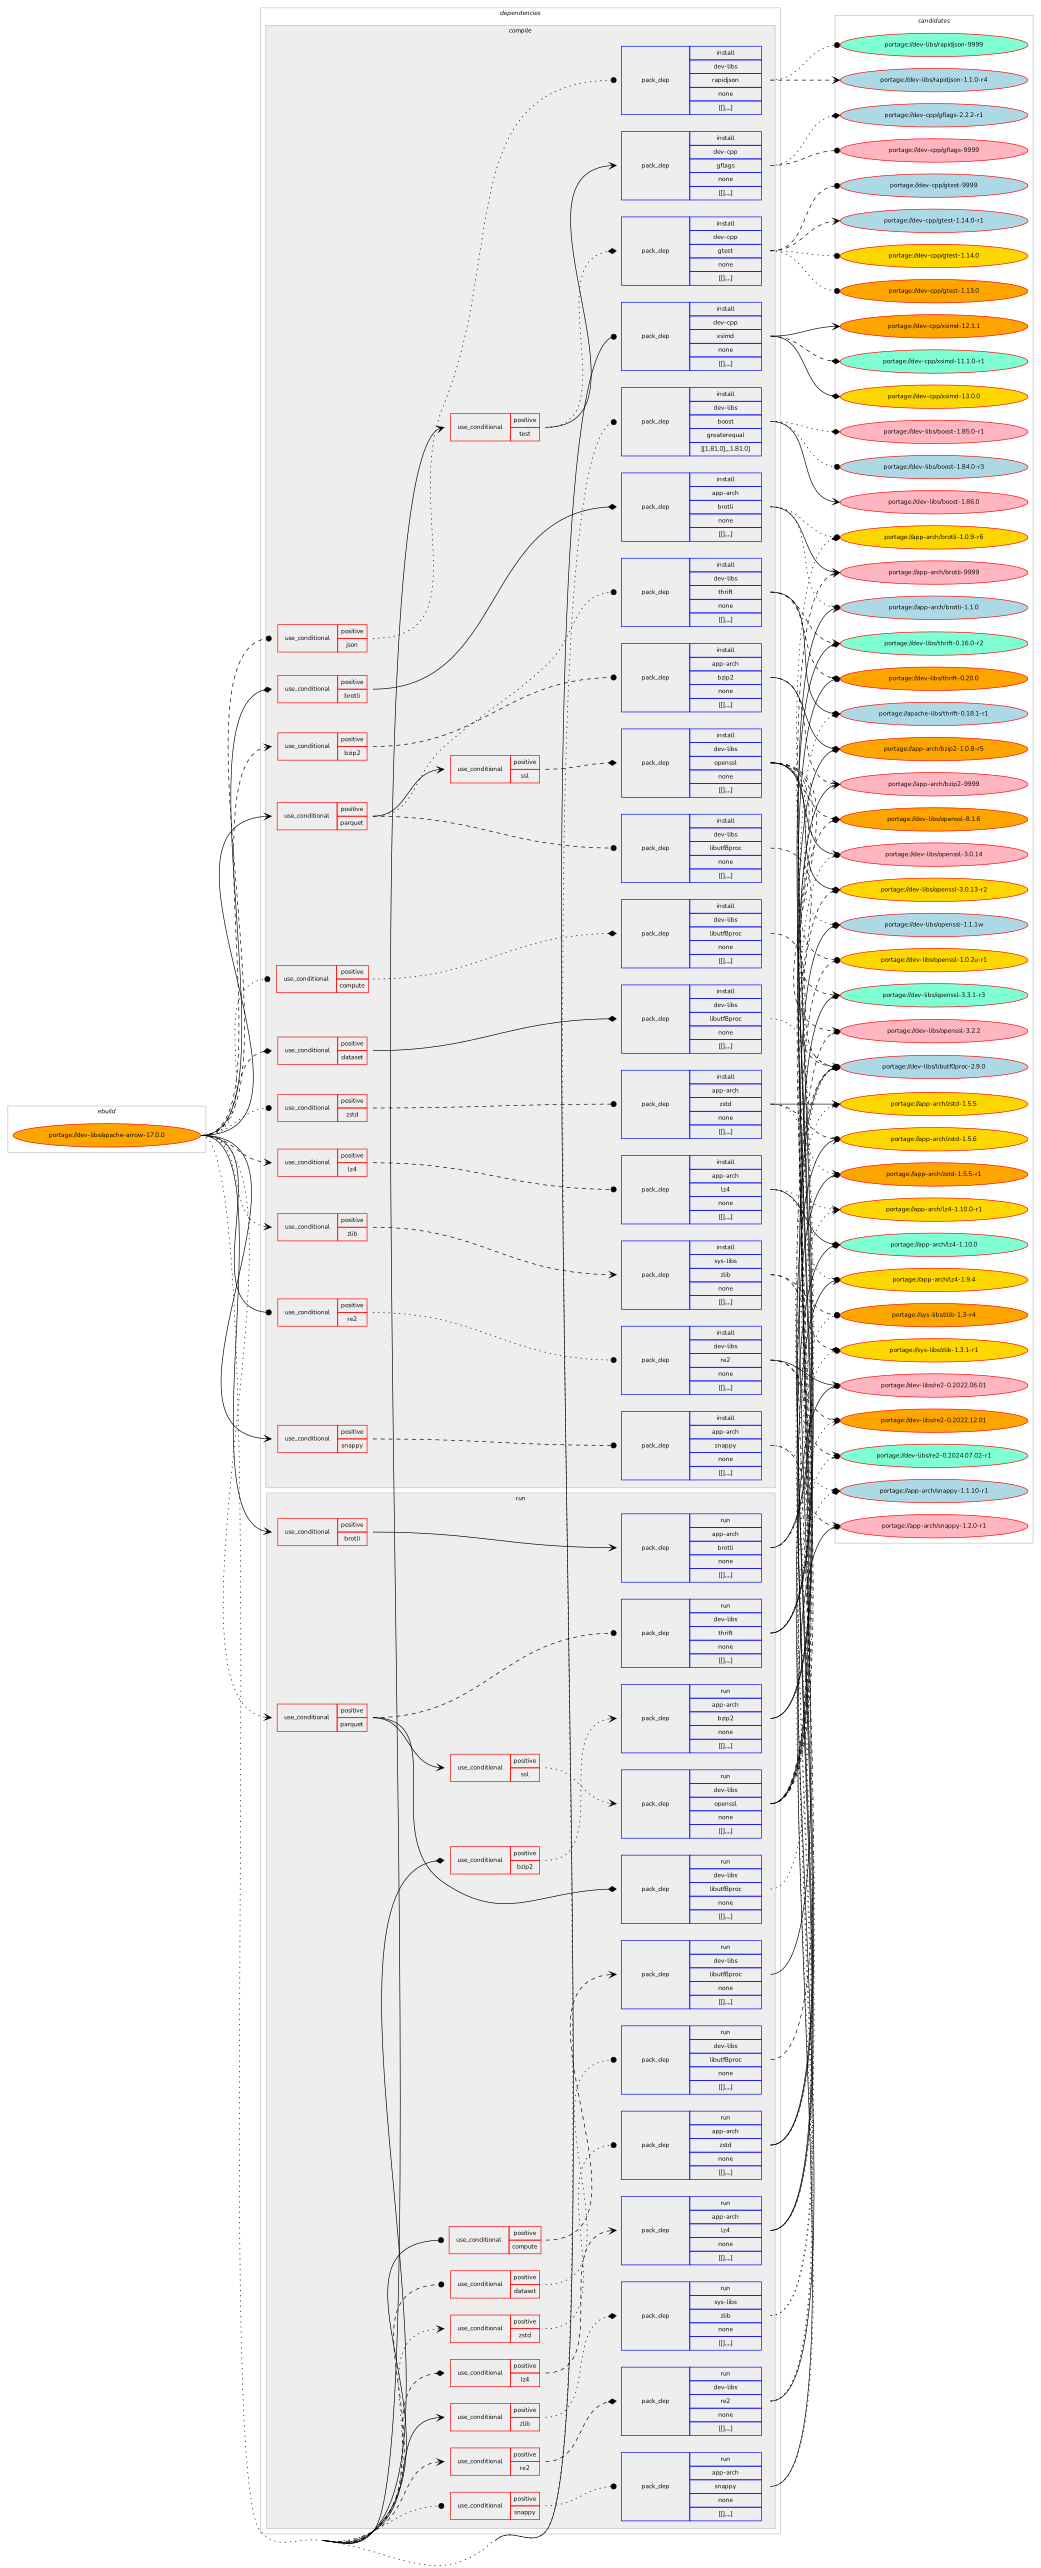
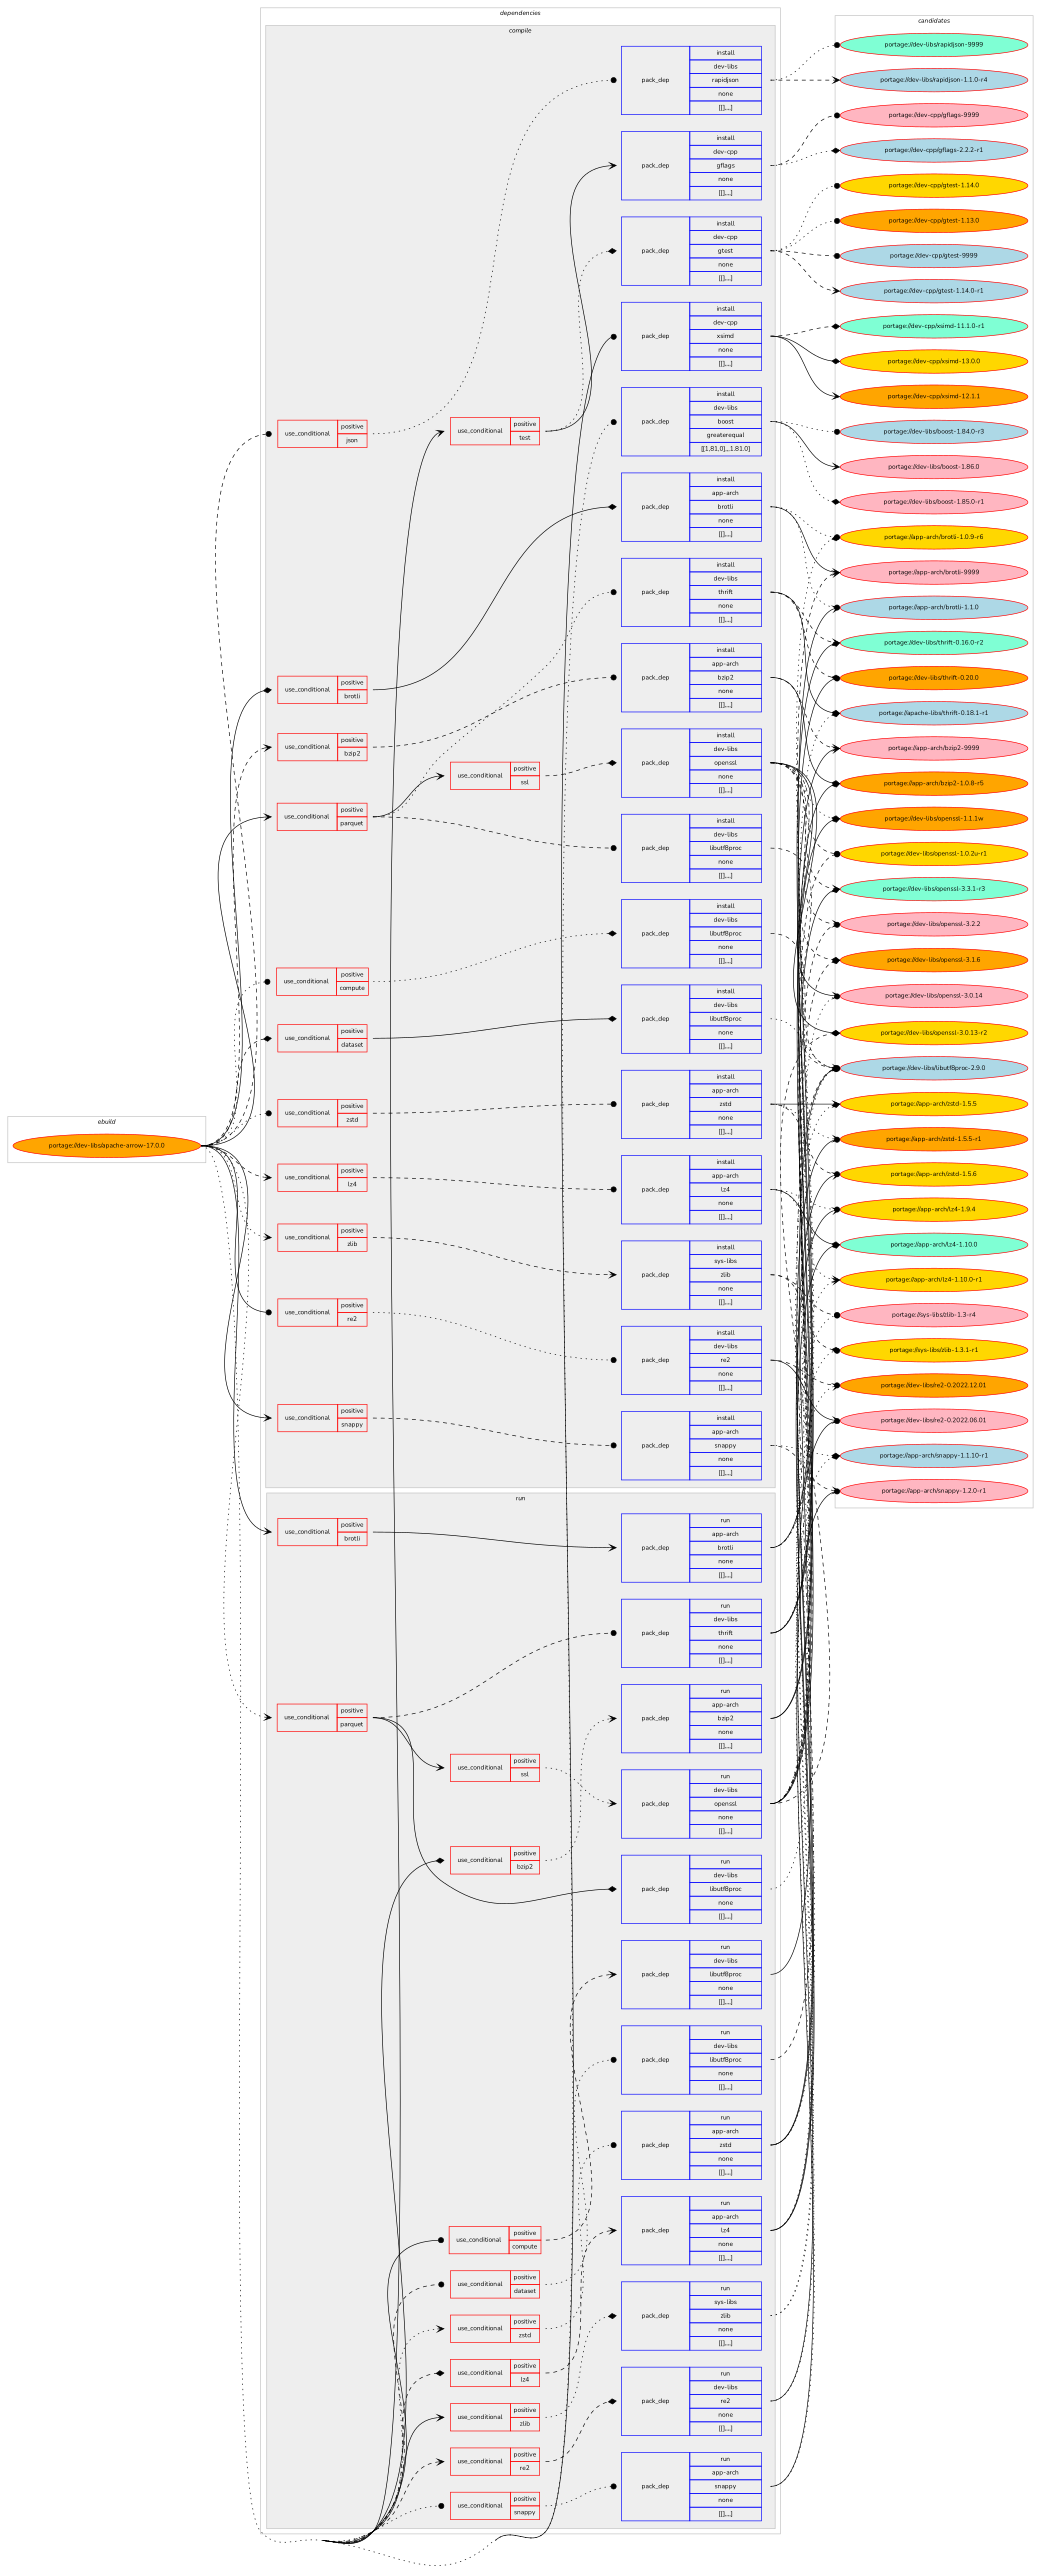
(934, 819) -> (934, 960)
(934, 925) -> (934, 819)
(934, 1067) -> (934, 1068)
(934, 1315) -> (934, 1315)
(934, 1456) -> none
